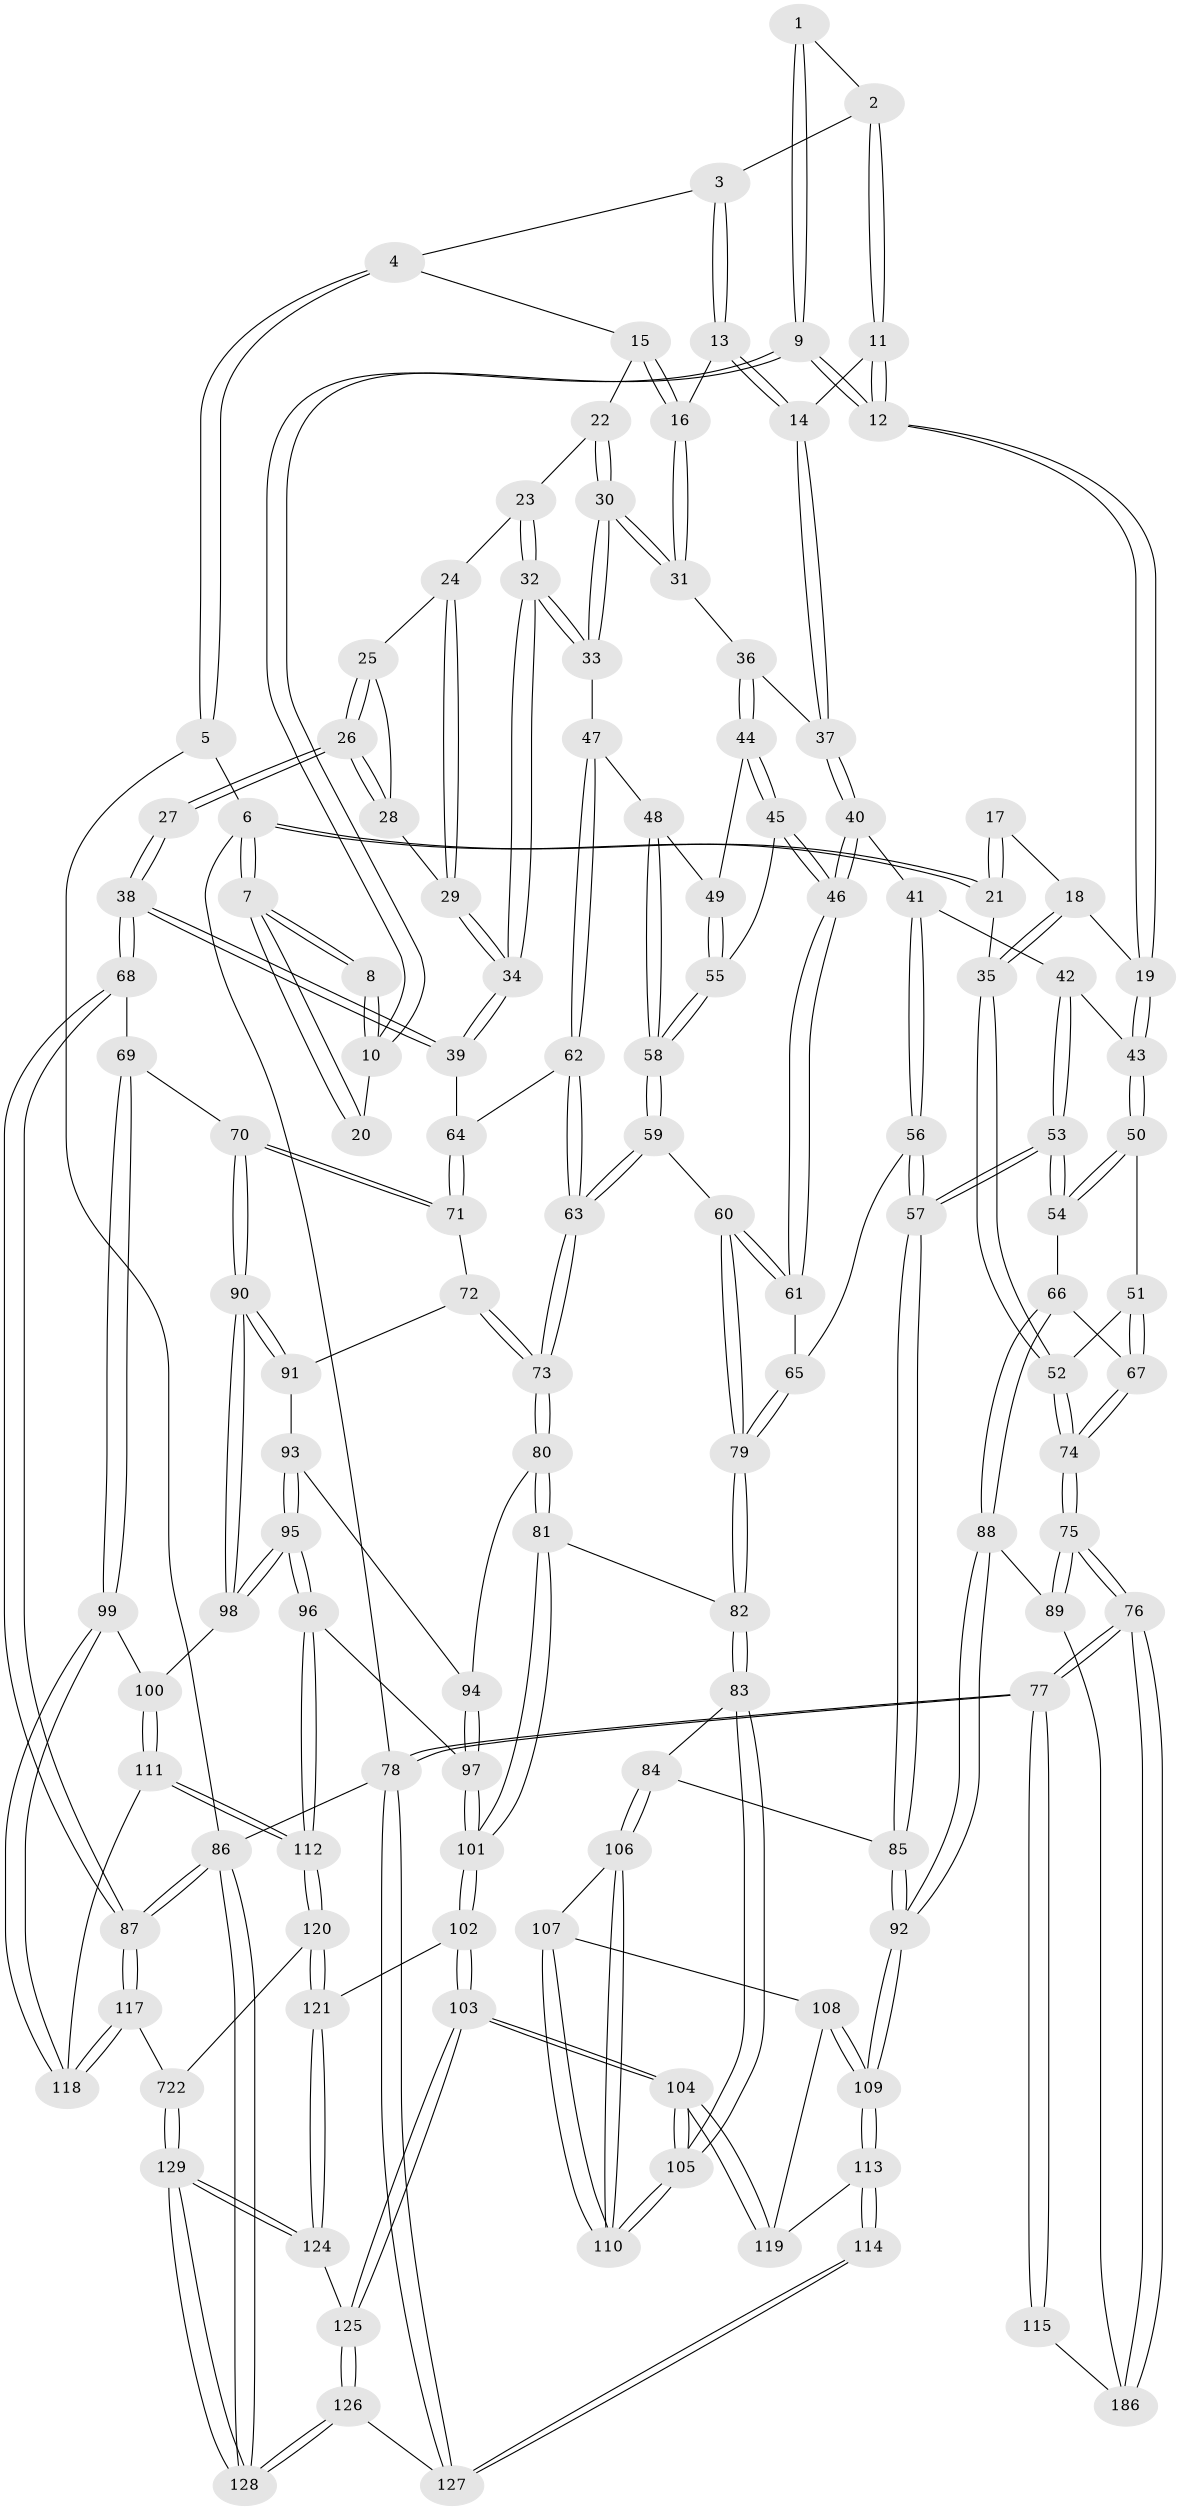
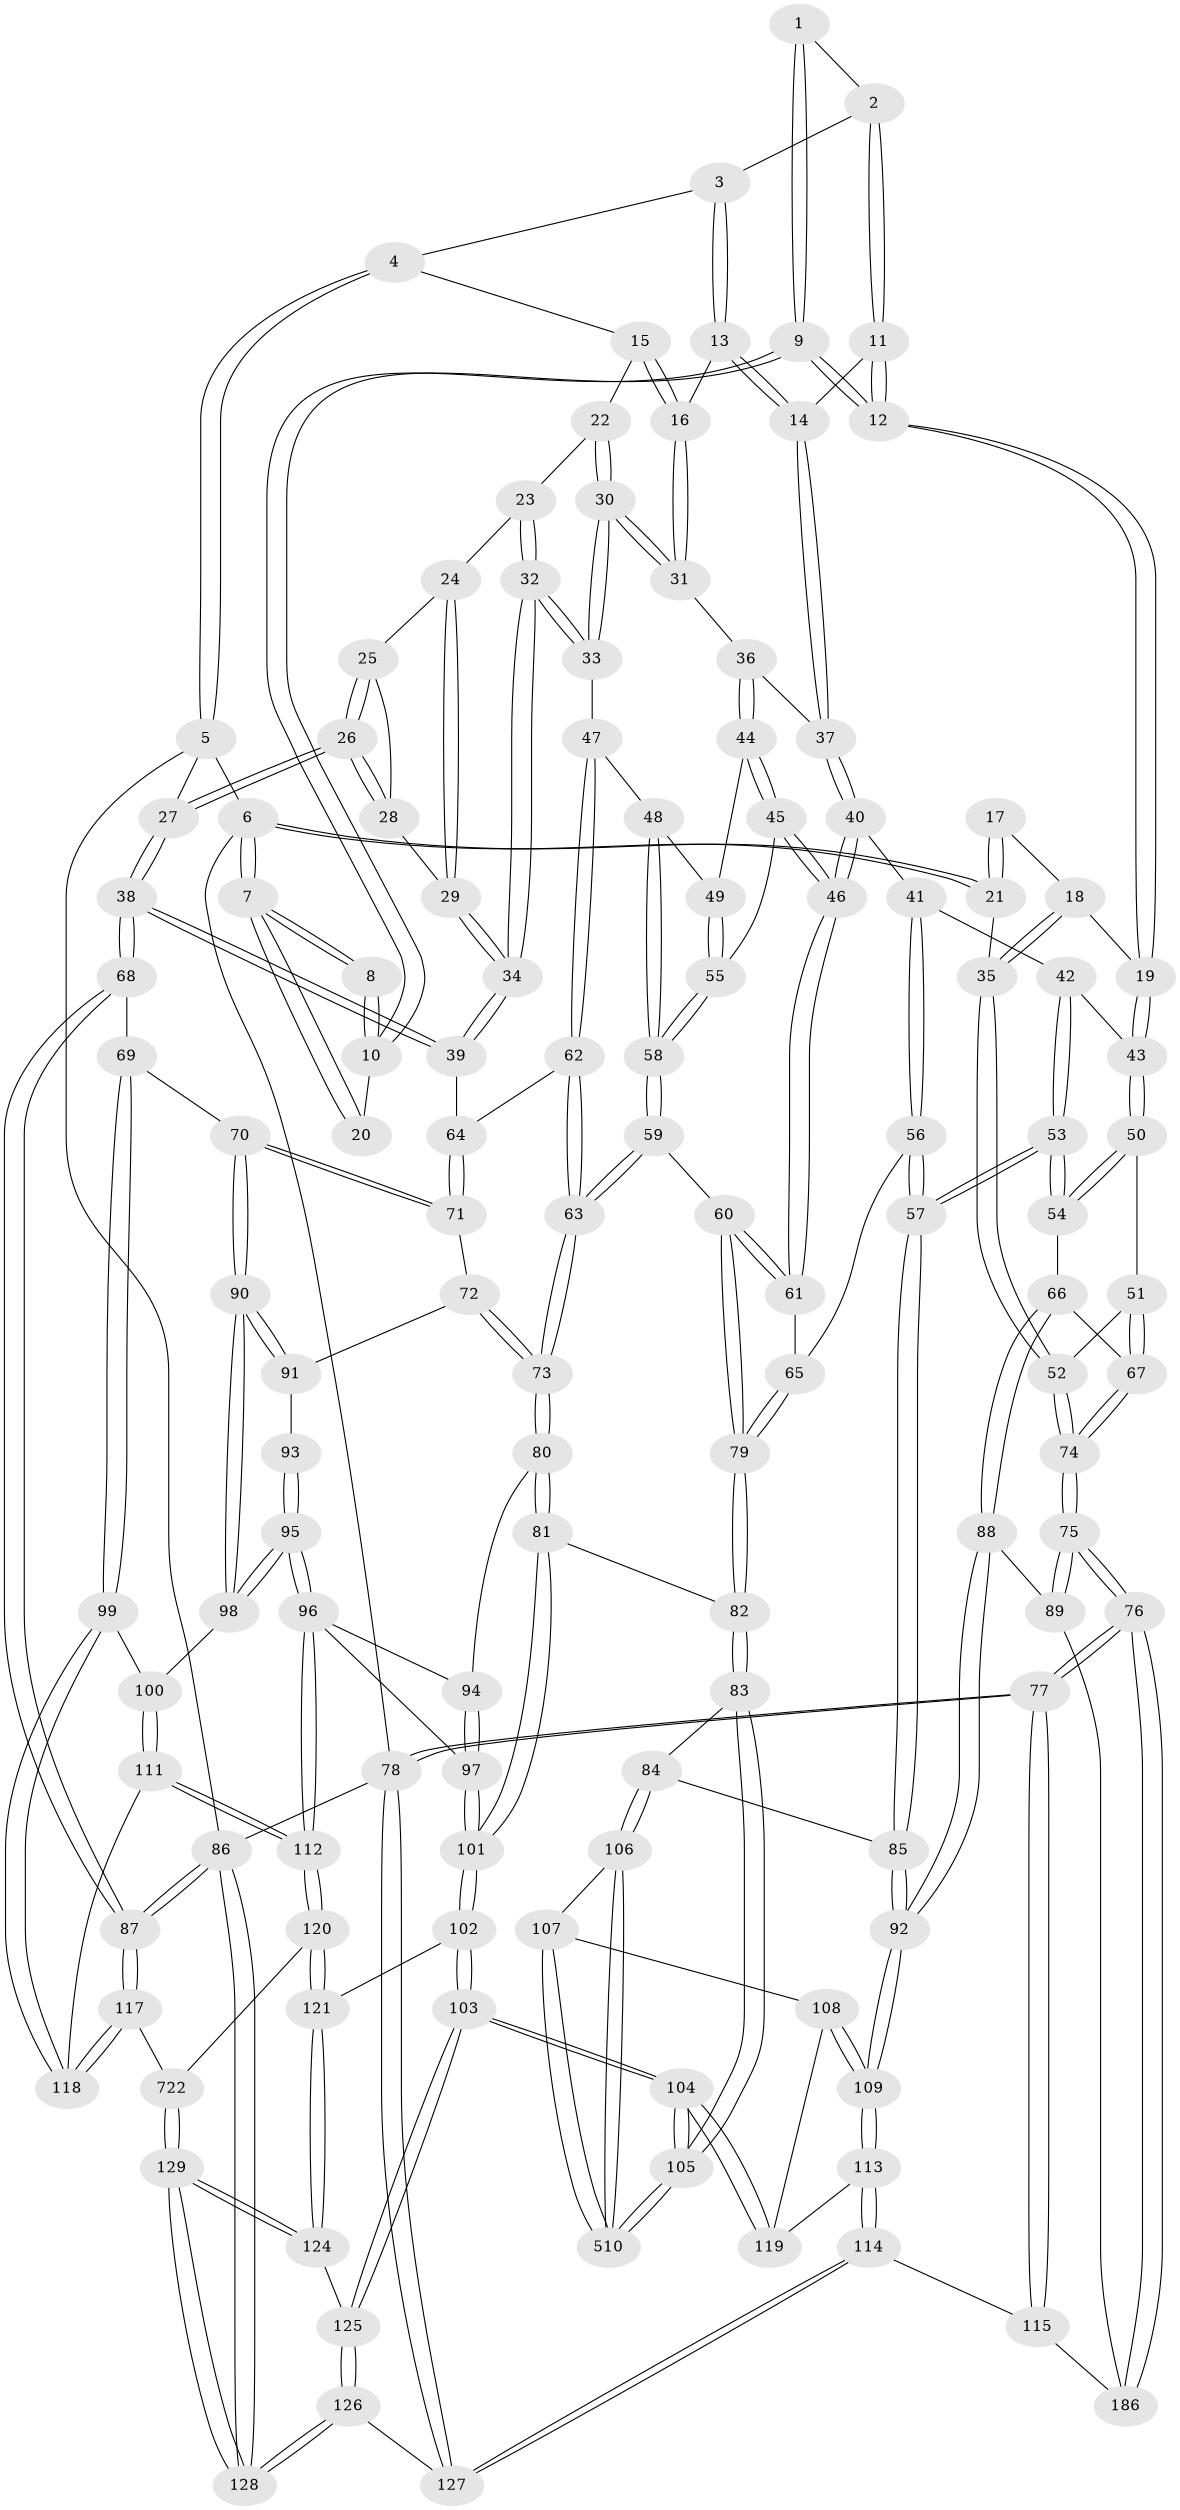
none -> (188, 778)
(382, 1573) -> (390, 1652)
(609, 2247) -> (609, 2247)
none -> (953, 2287)
